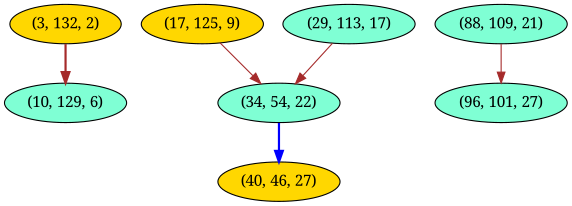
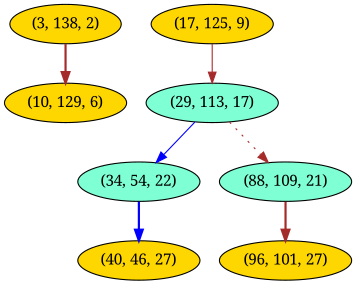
(66, 24) -> (66, 24)
(501, 58) -> (286, 216)
(236, 59) -> (212, 58)
(318, 59) -> (179, 138)
(66, 103) -> (66, 103)
(501, 103) -> (286, 260)
none -> (245, 138)
